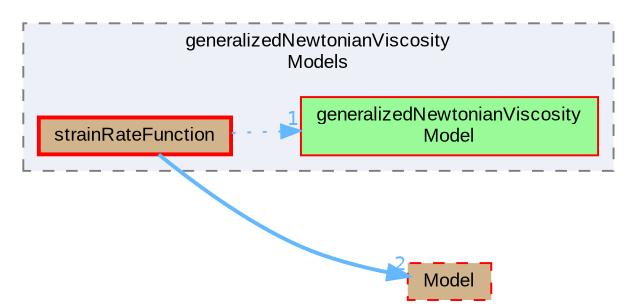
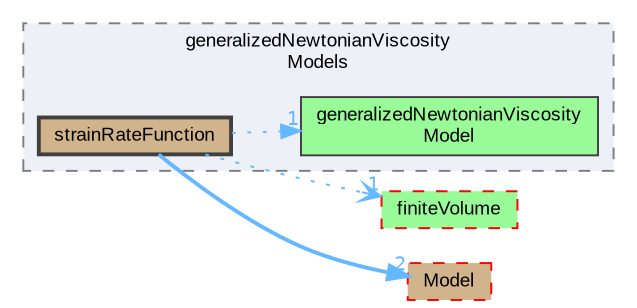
(449, 126) -> (449, 126)
(135, 136) -> (135, 136)
none -> (449, 210)
